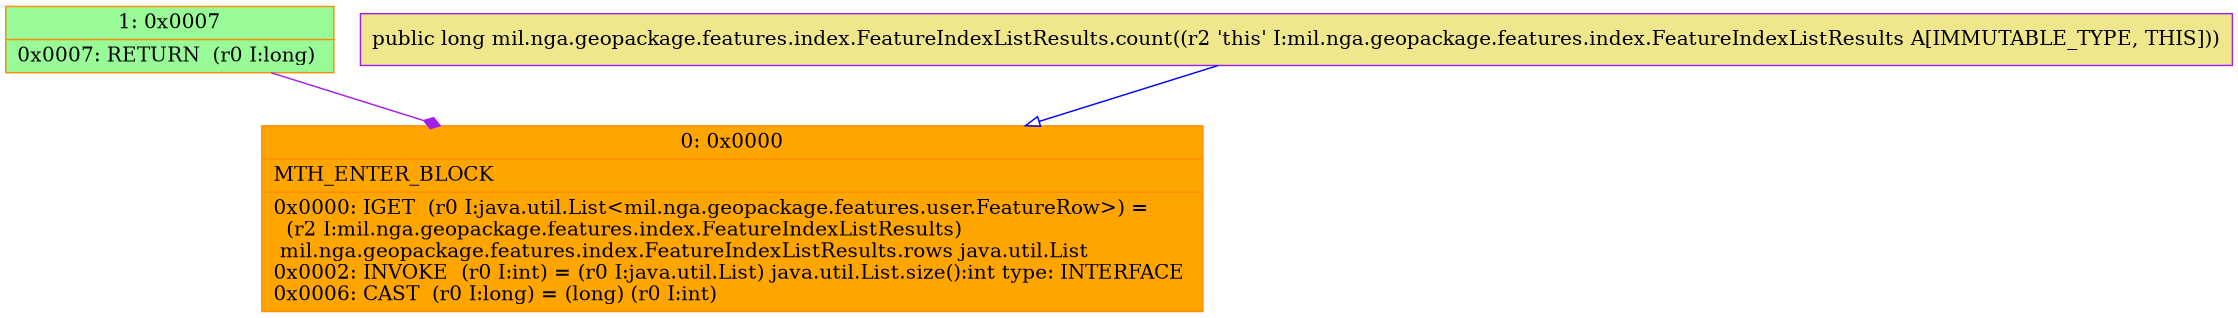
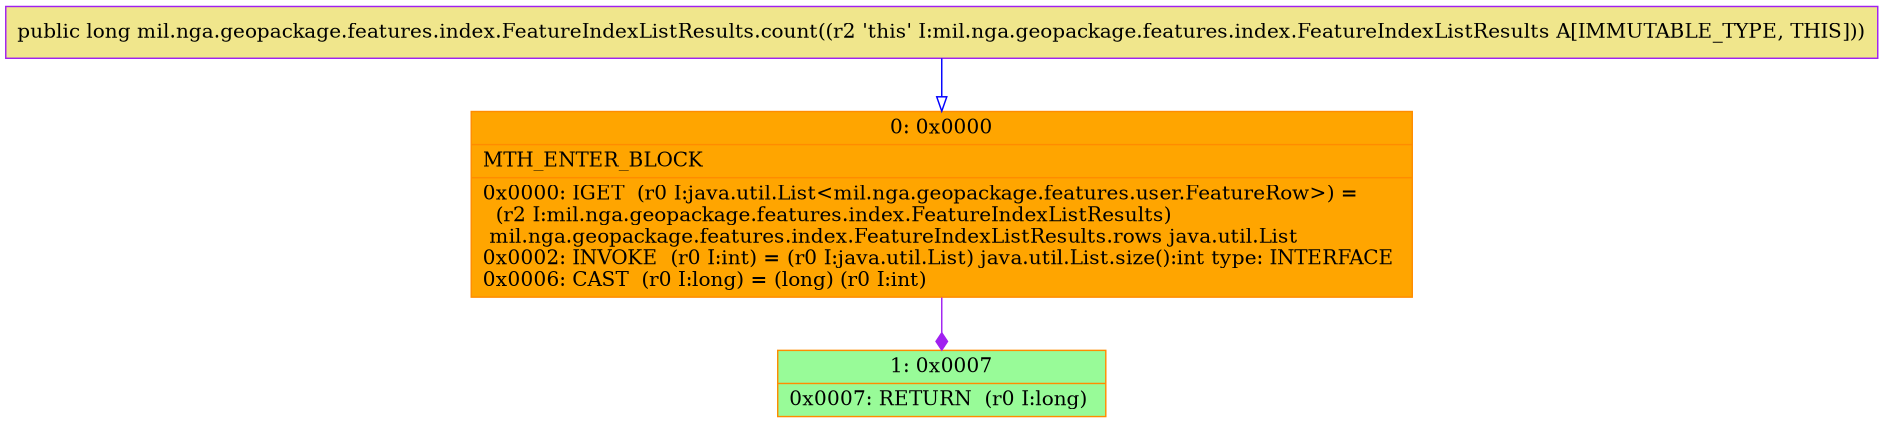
(347, 97) -> (942, 315)
